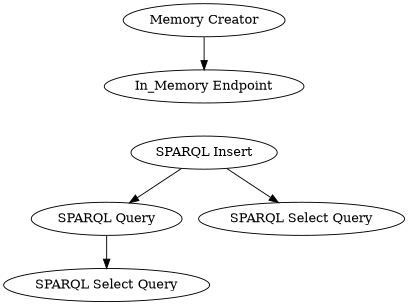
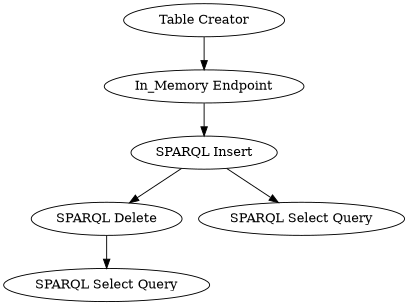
(204, 20) -> (204, 20)
none -> (204, 115)
(107, 219) -> (107, 219)
